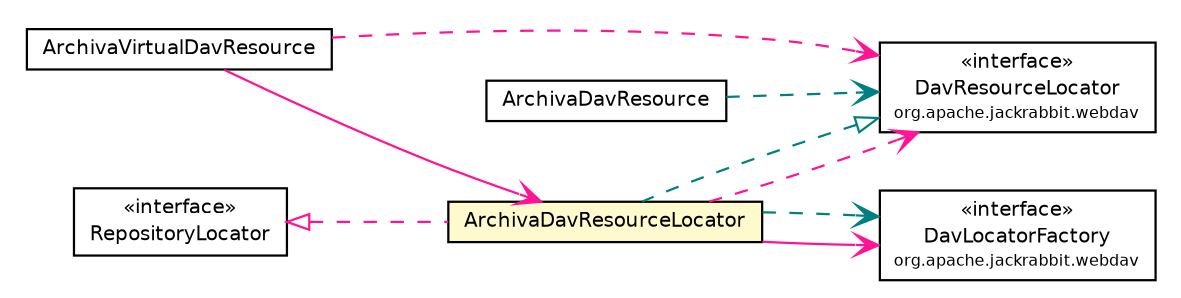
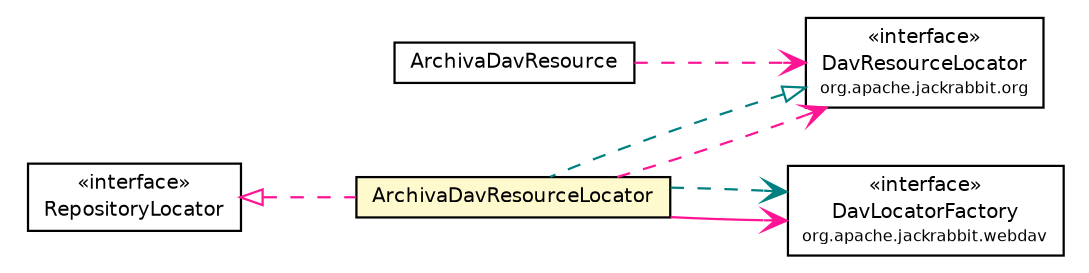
(179, 49) -> none
(791, 95) -> (709, 63)
(1018, 113) -> (925, 89)
